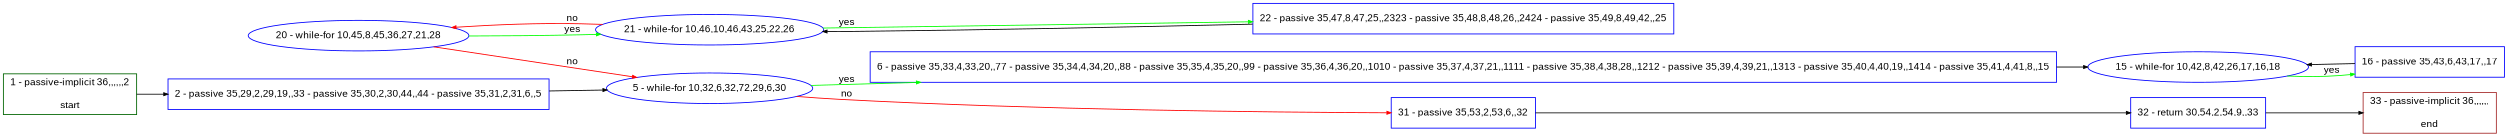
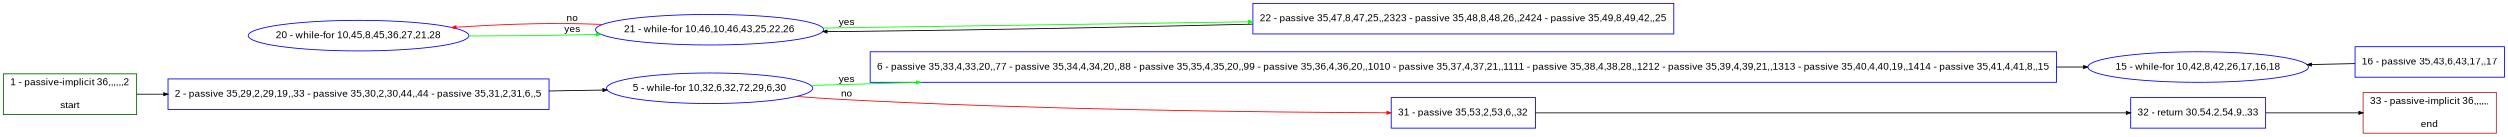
(533, 62) -> none
(2319, 76) -> none
